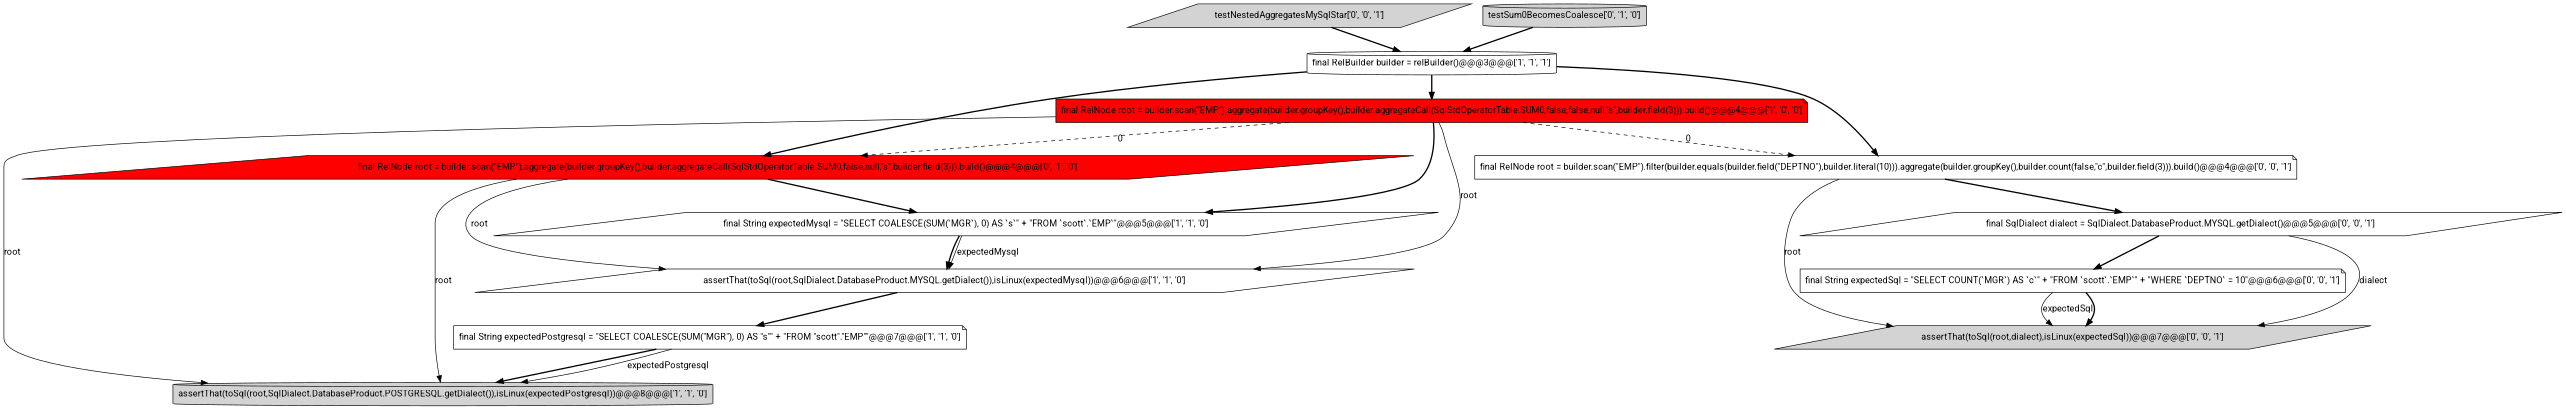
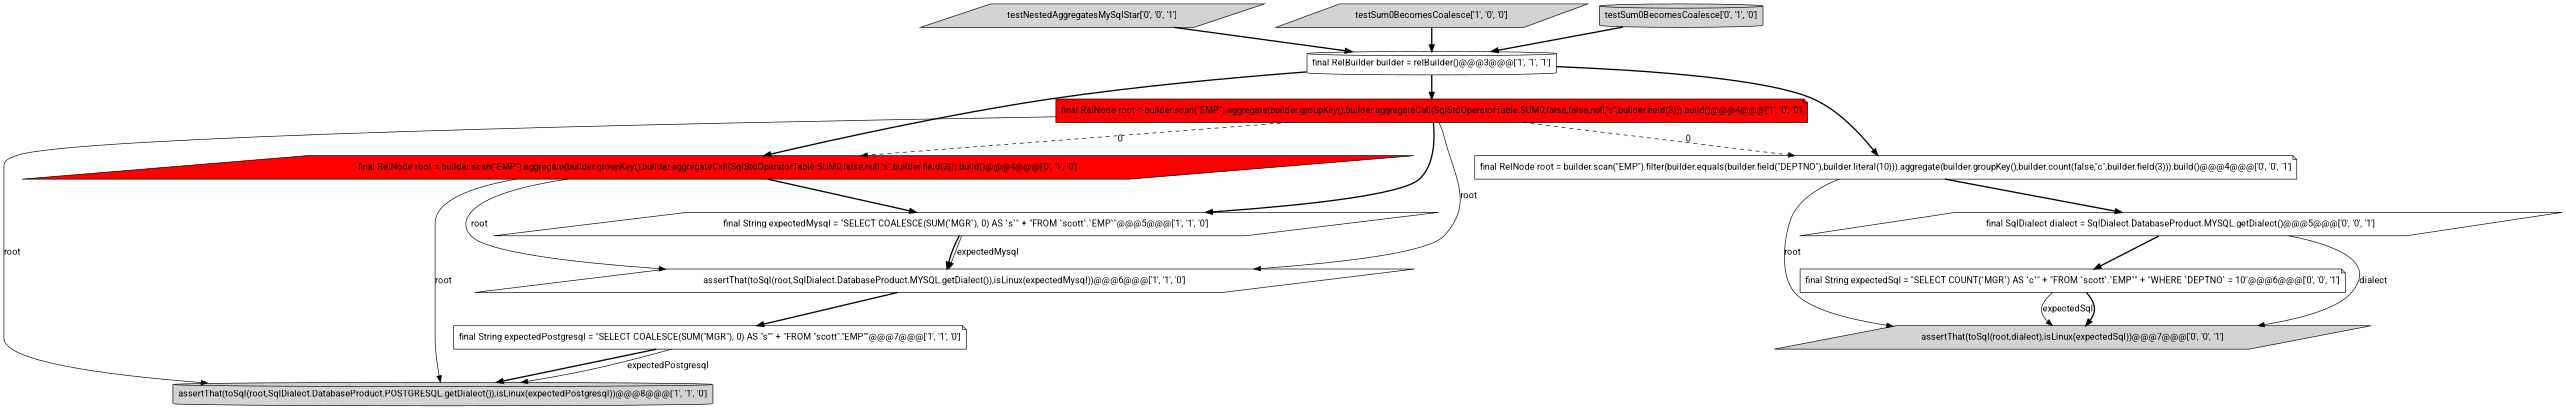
none -> (1432, 16)
